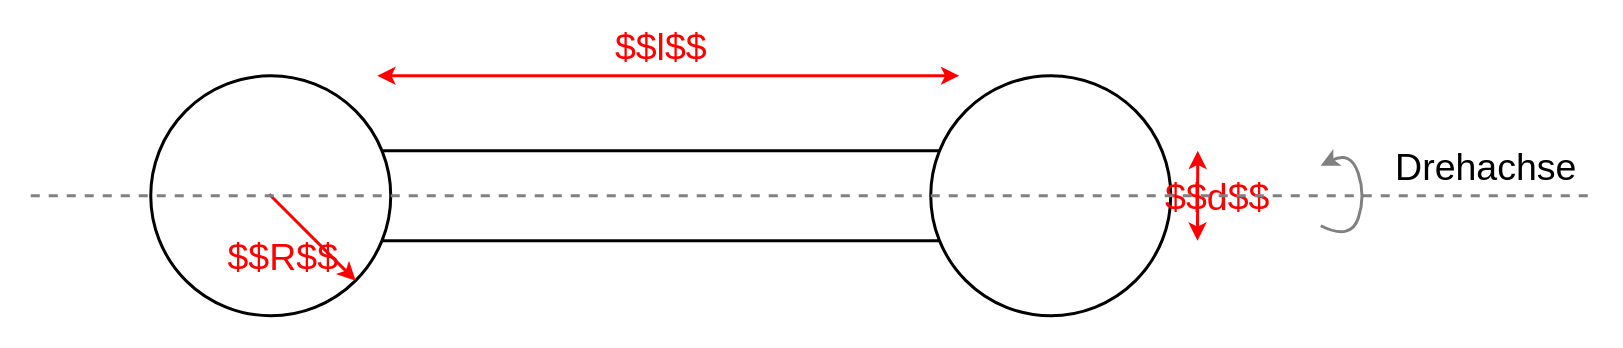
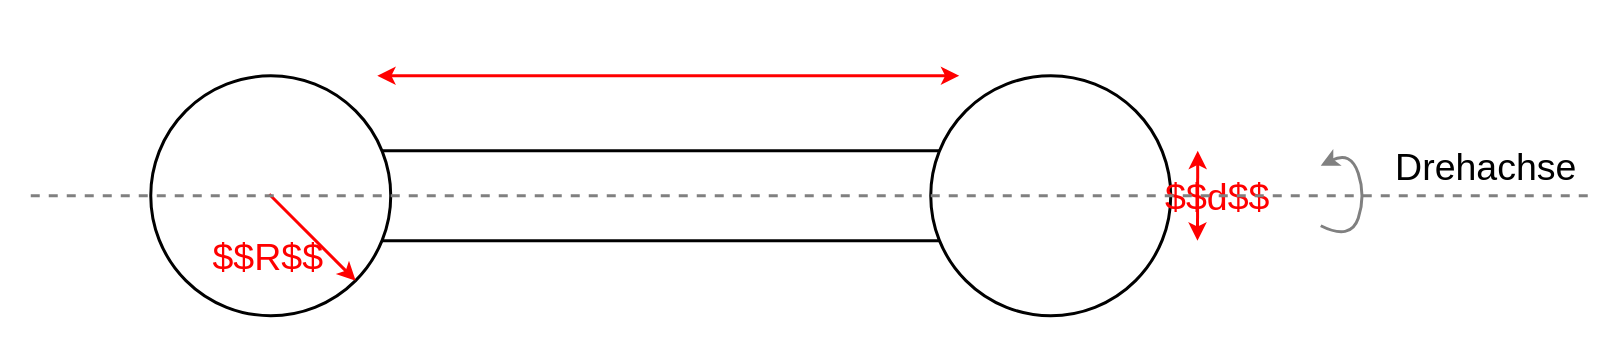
(661, 46) -> none
(283, 256) -> (268, 256)
